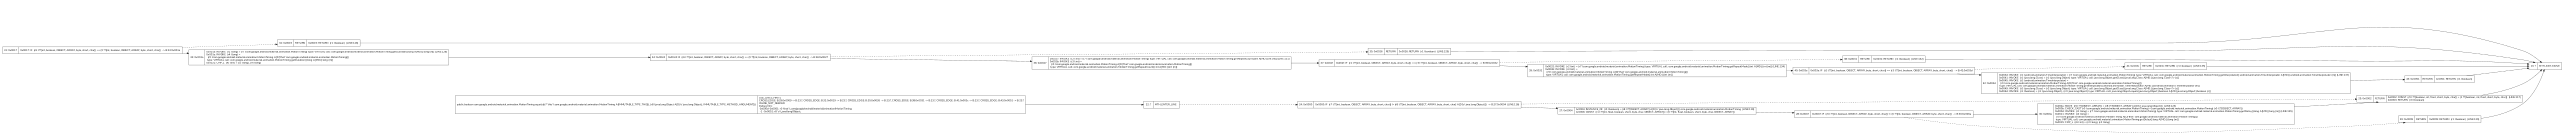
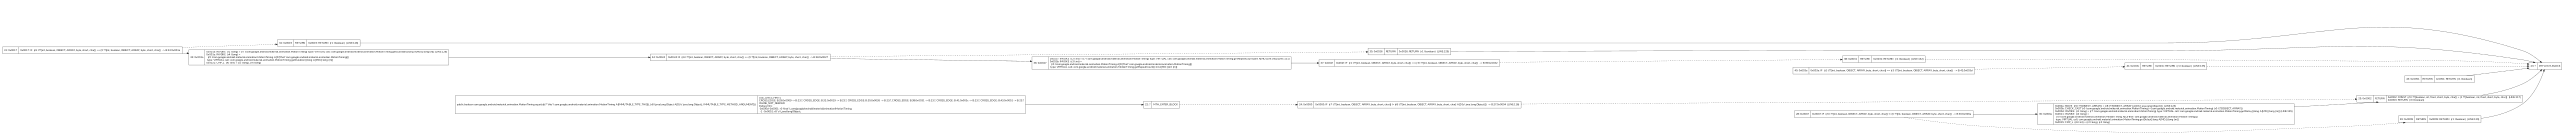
(2226, 60) -> (2226, 60)
(2367, 66) -> (2367, 66)
(2549, 66) -> (2550, 66)
(1657, 71) -> none
(2166, 83) -> none
(1166, 105) -> (1166, 105)
(1657, 111) -> none
